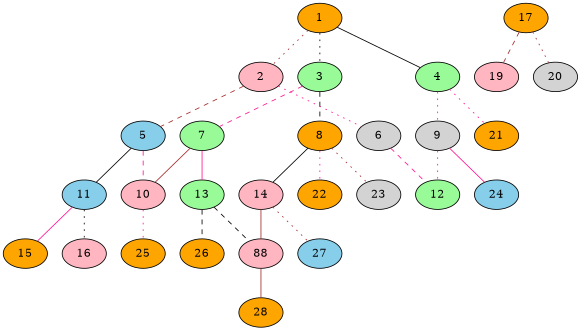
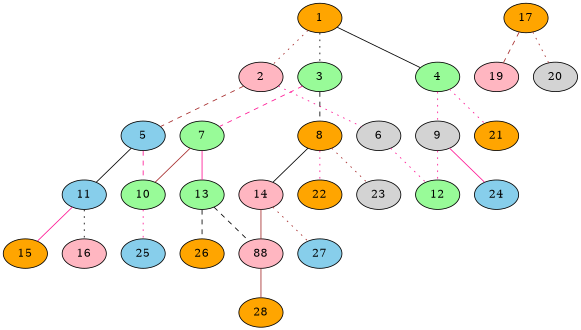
(408, 165) -> (408, 165)
(143, 195) -> (143, 195)
(143, 254) -> (143, 254)
